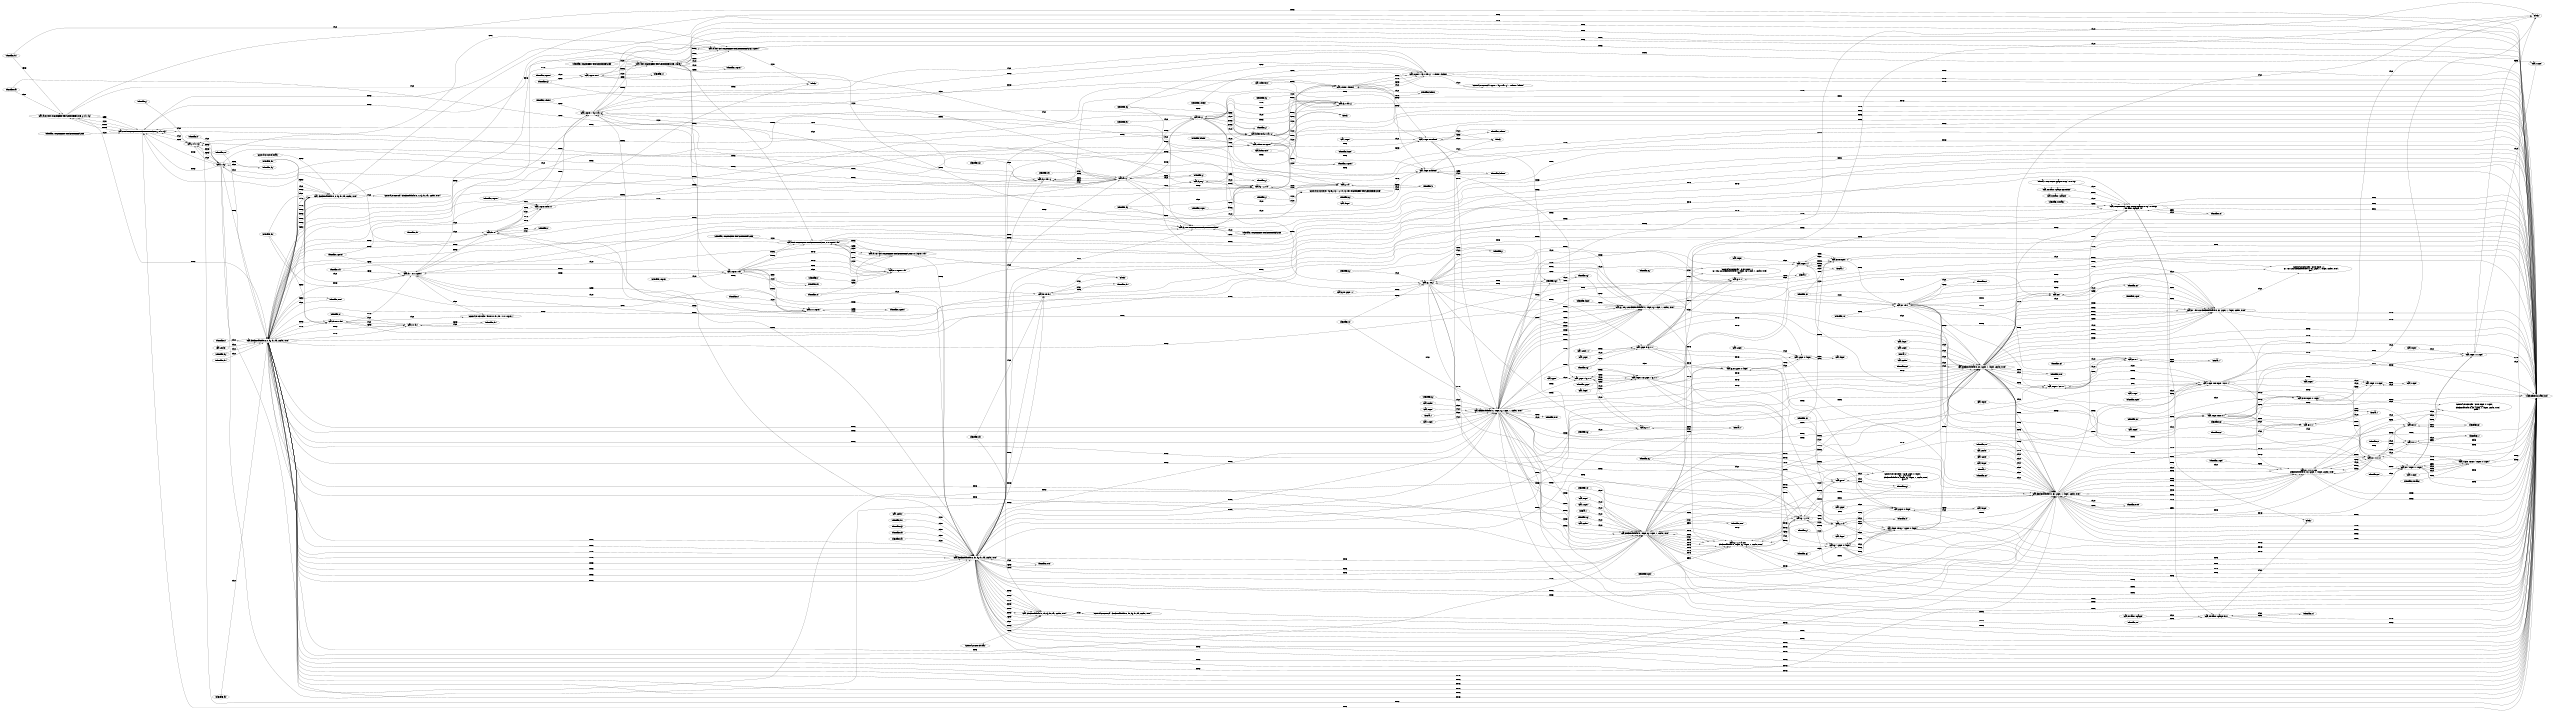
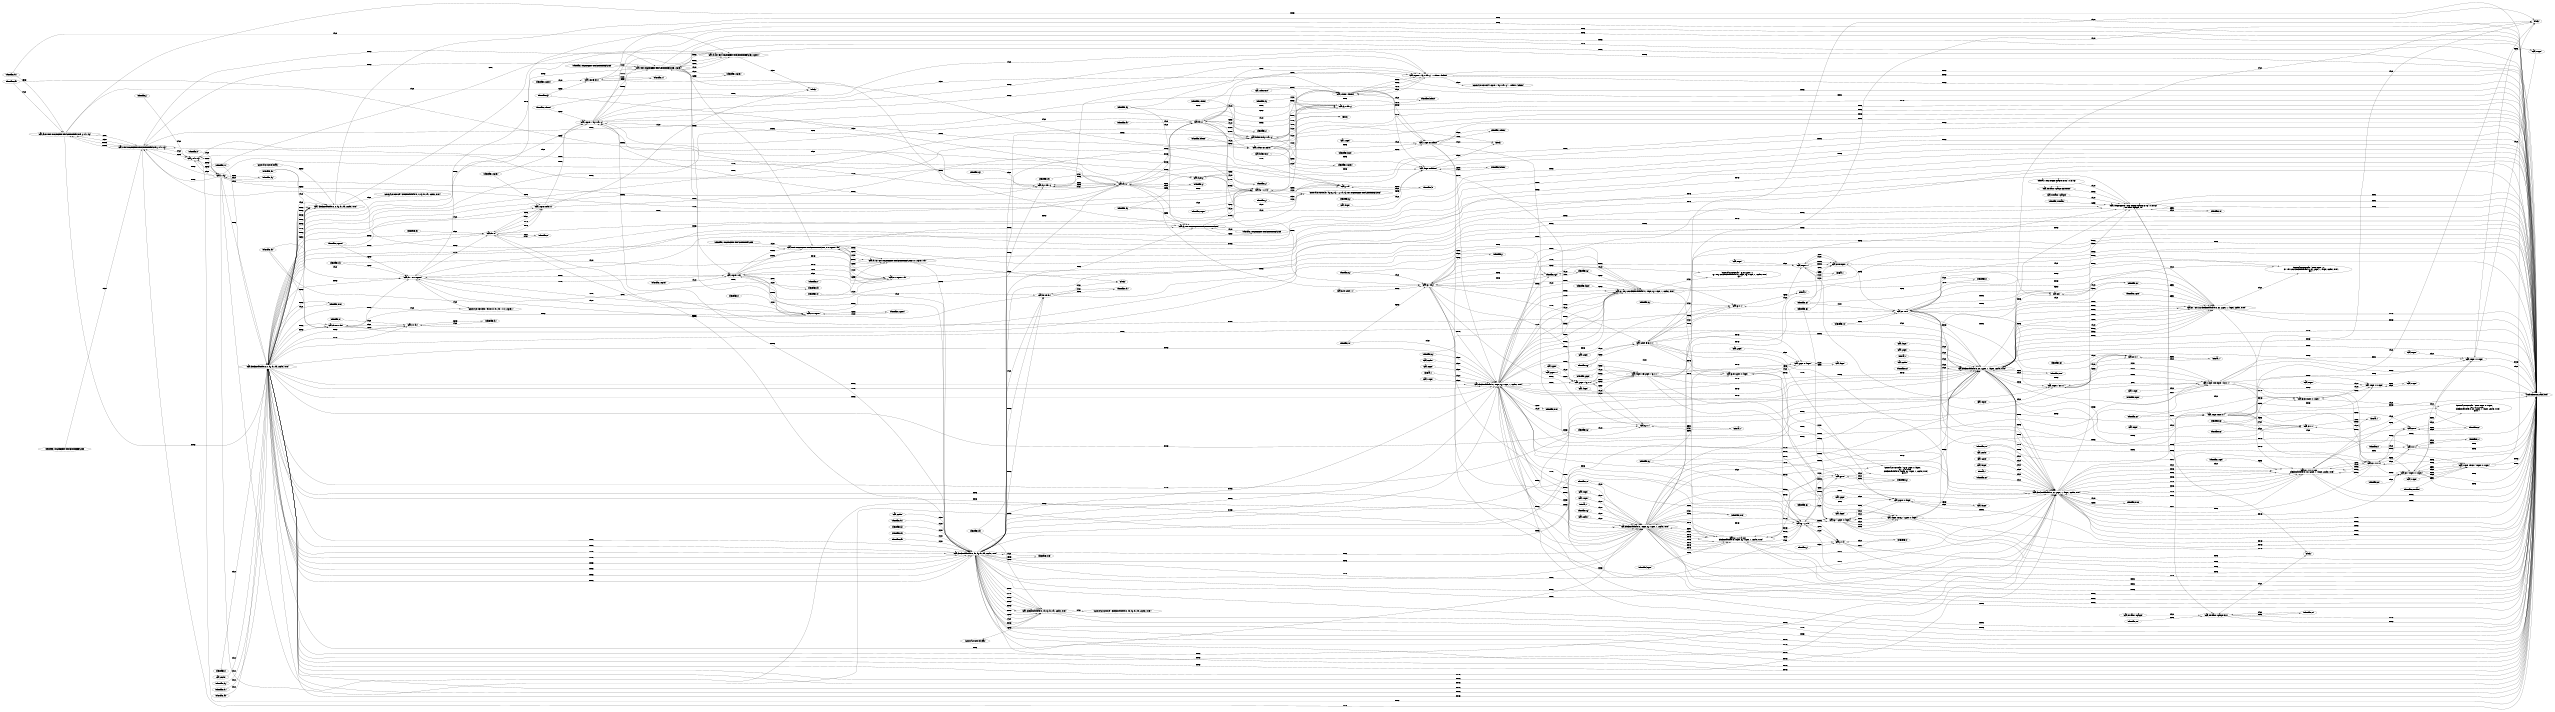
(1612, 349) -> (1565, 378)
